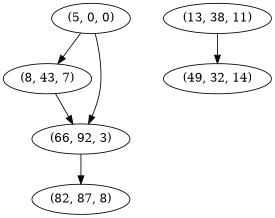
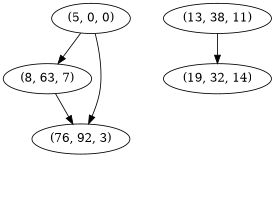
(47, 79) -> (47, 79)
(217, 79) -> (217, 79)
(81, 139) -> (81, 139)
(81, 199) -> none
